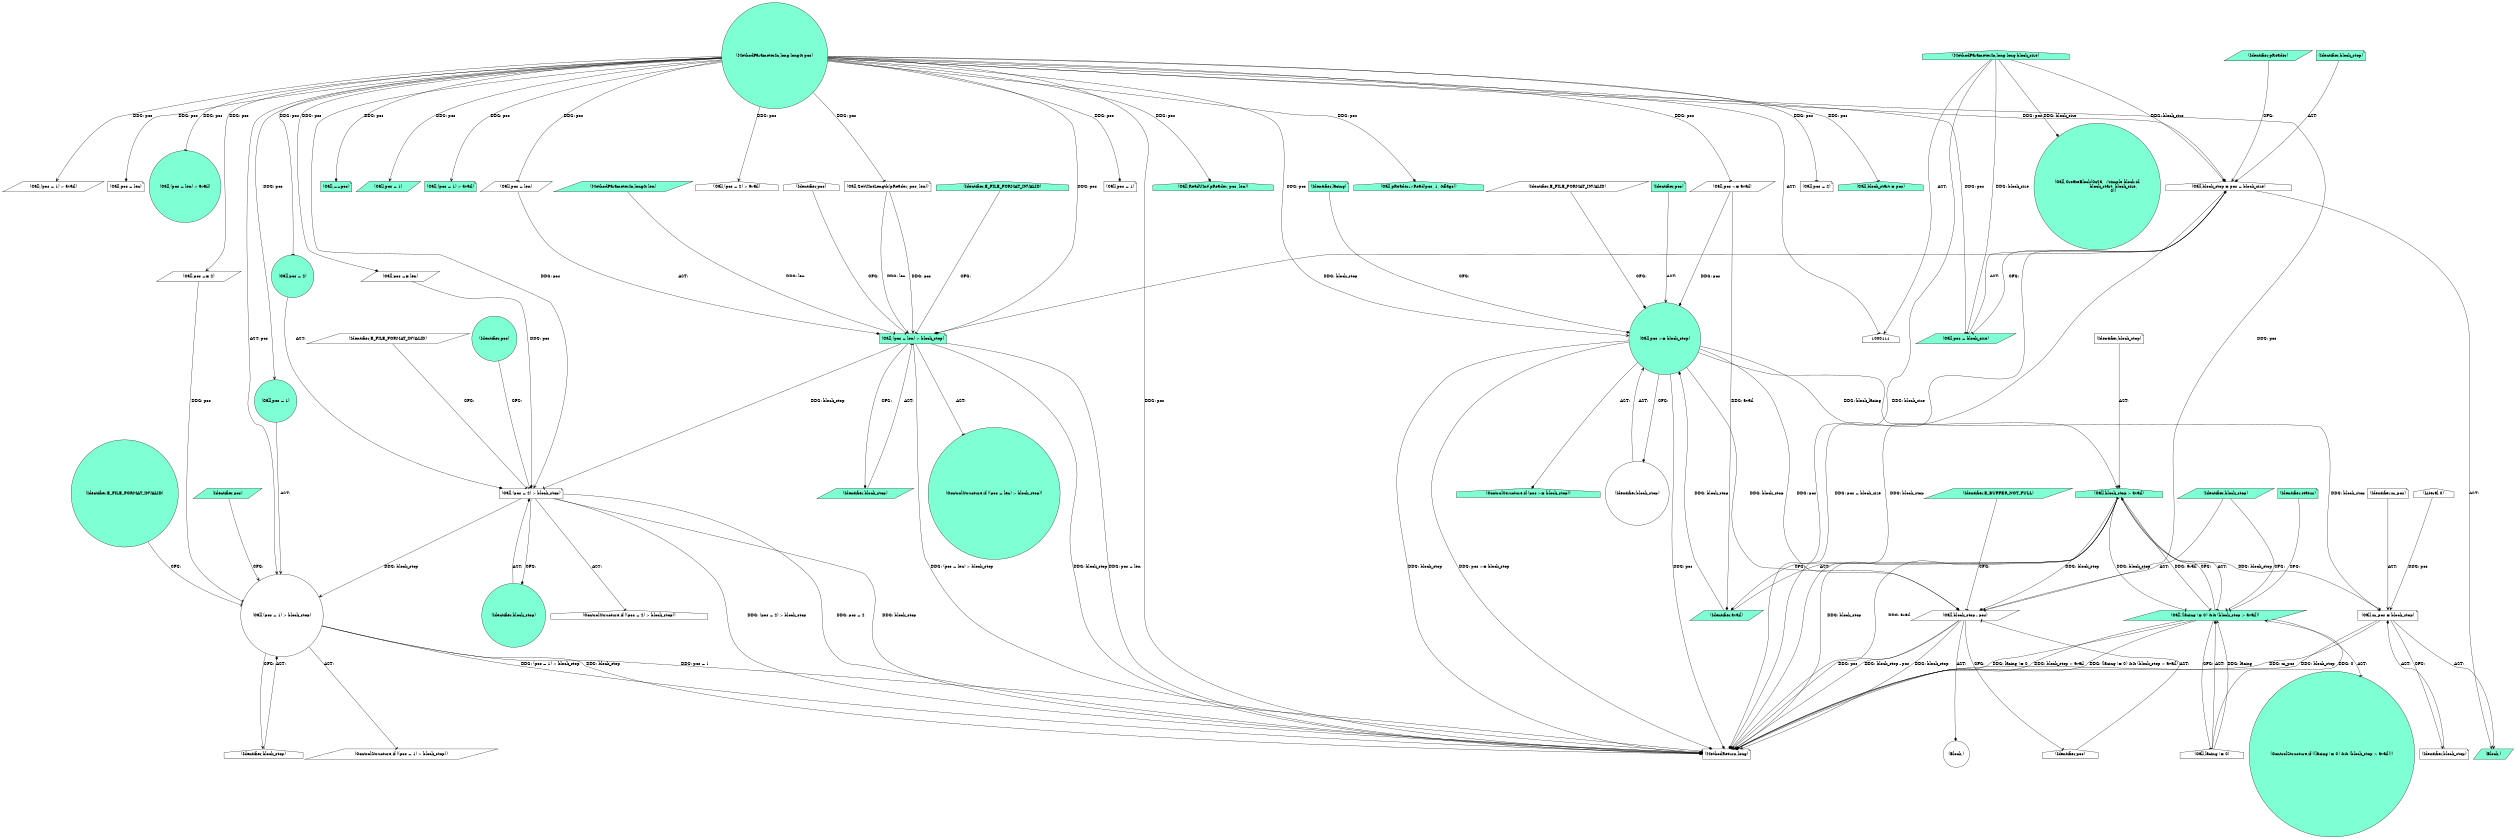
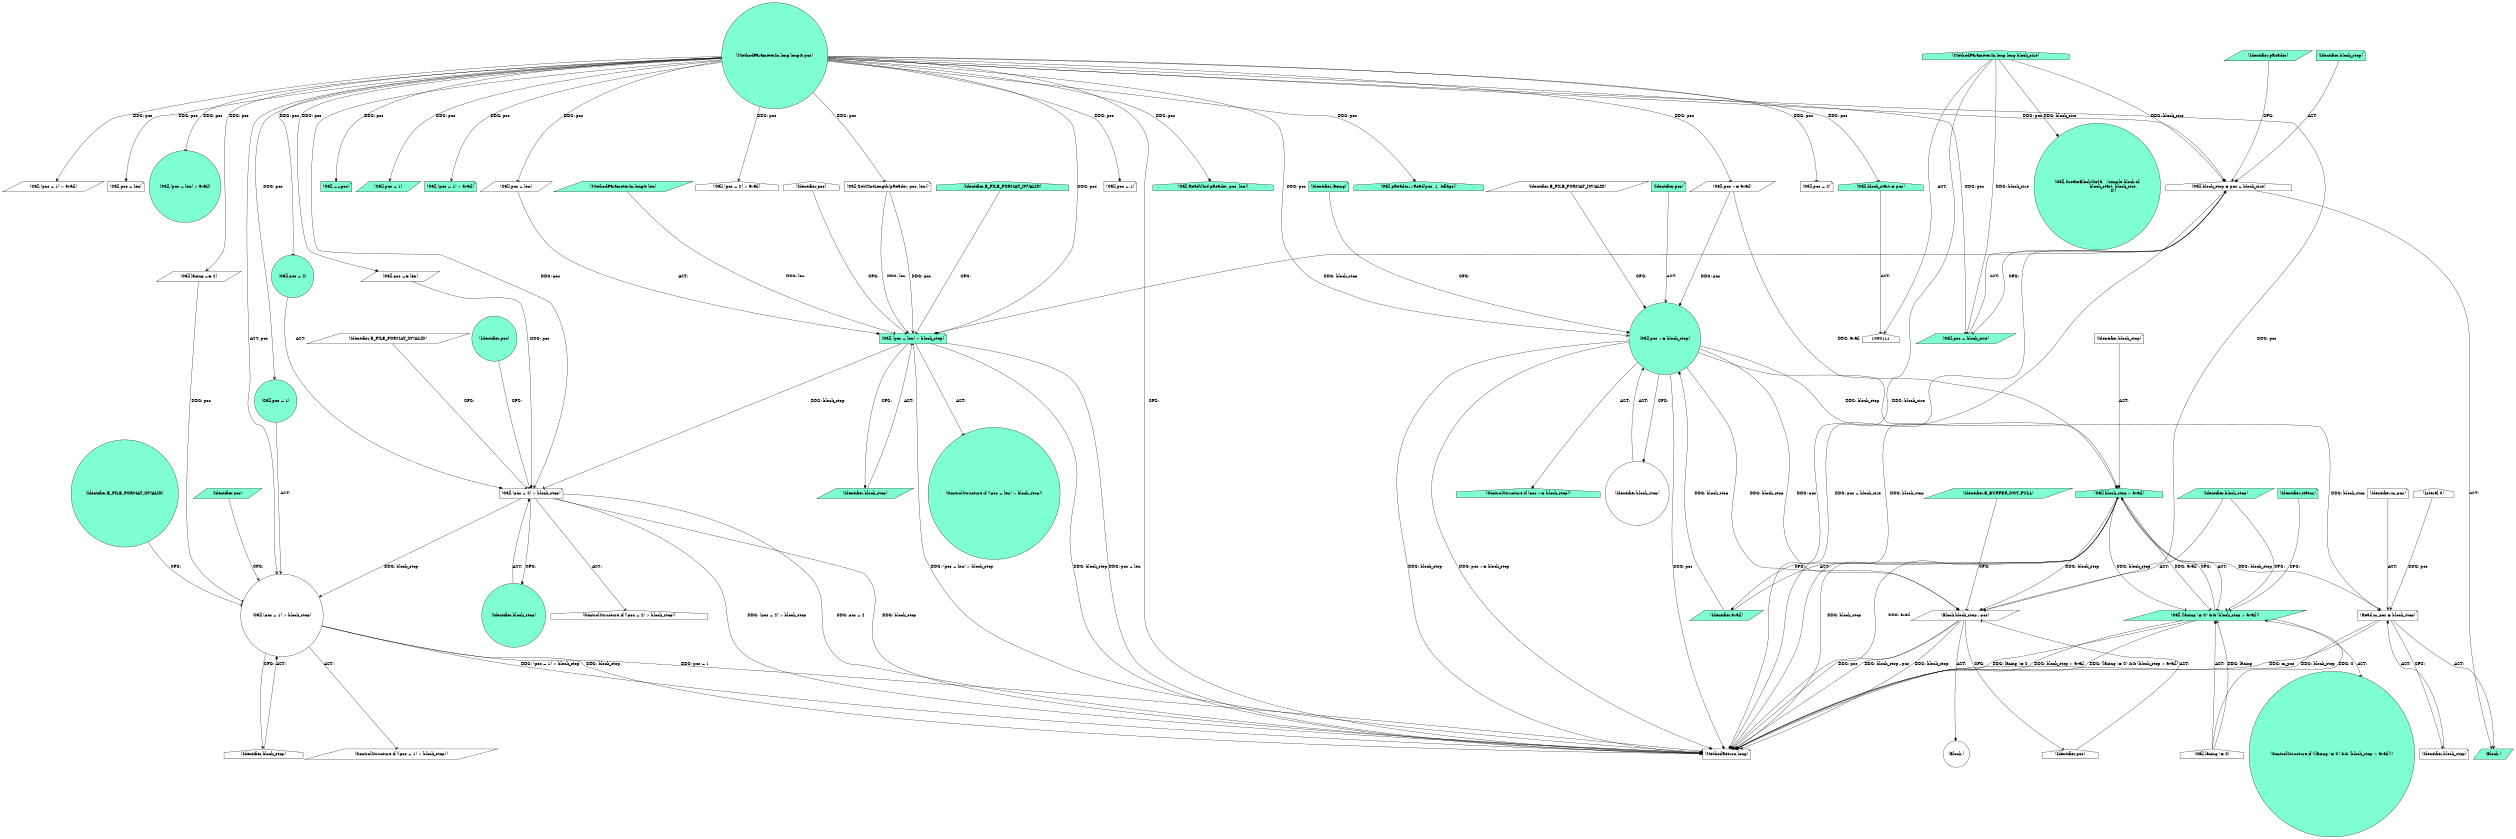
(1672, 103) -> (1881, 261)
(199, 276) -> (199, 276)
(1731, 399) -> (1889, 379)
(1155, 401) -> (1155, 401)
(1862, 401) -> (1862, 401)
(1965, 615) -> (1965, 615)
(2388, 615) -> (2388, 615)
(2202, 684) -> none
